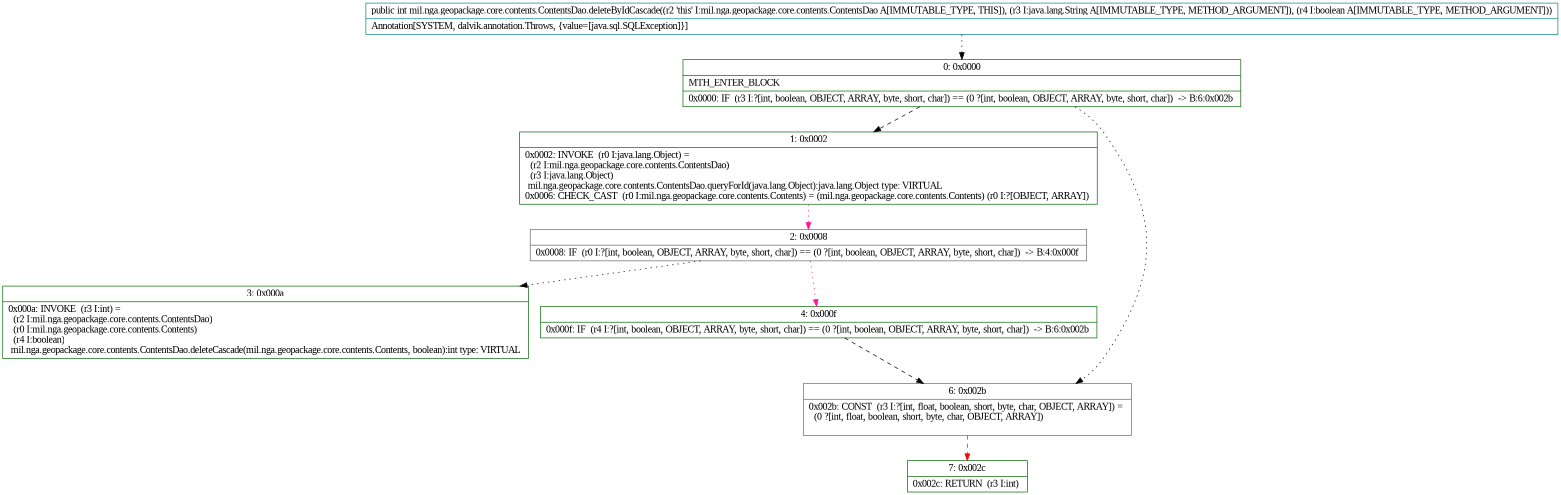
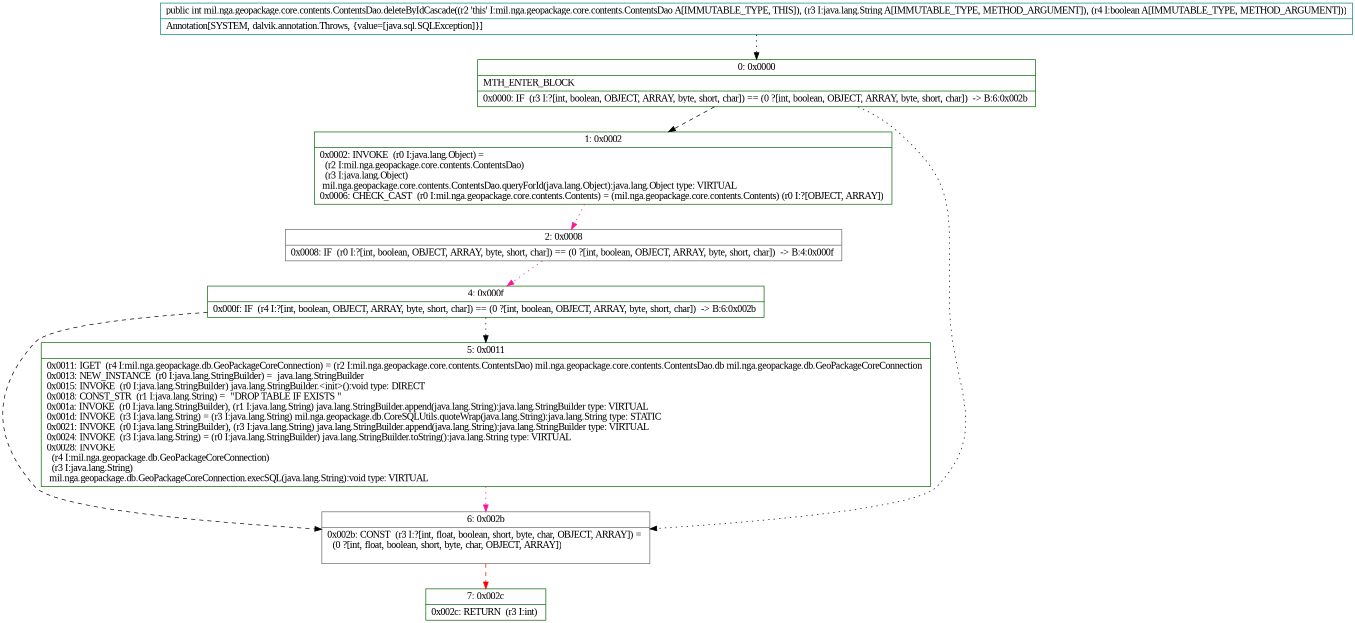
(266, 322) -> none
none -> (486, 415)
